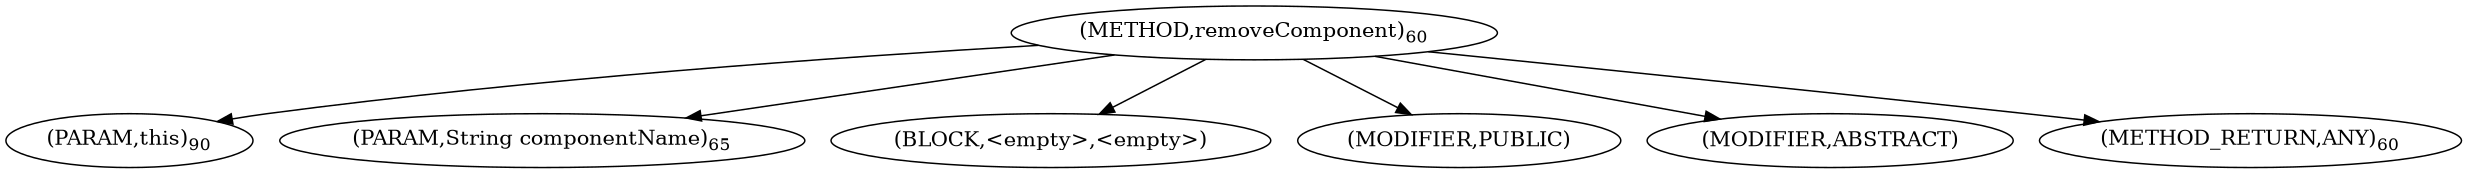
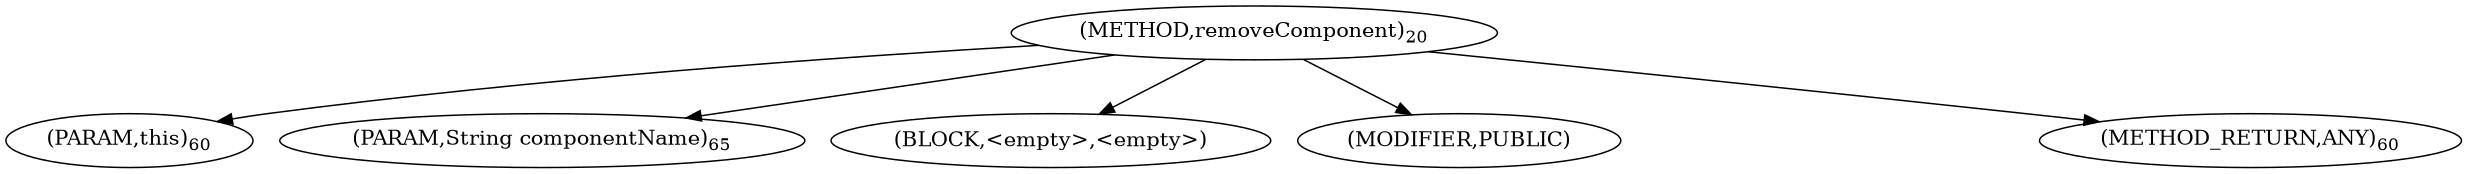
(1417, 31) -> (1417, 31)
(201, 138) -> (201, 138)
(1830, 141) -> none
